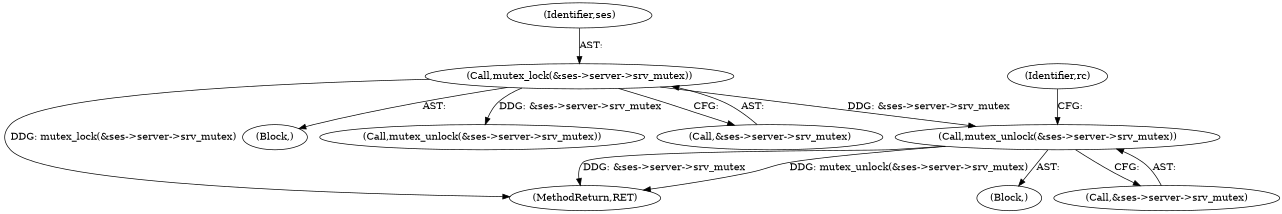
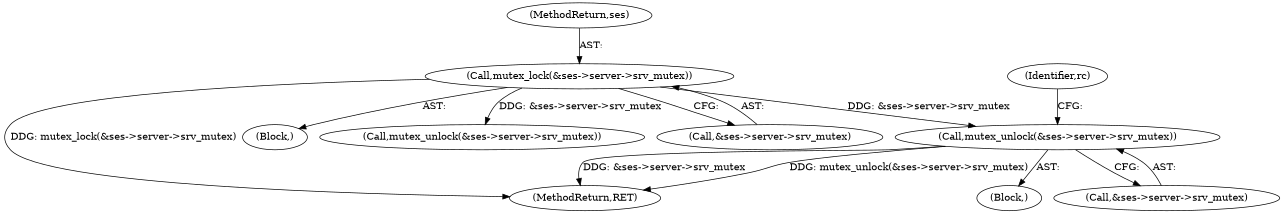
(579, 15) -> (579, 15)
